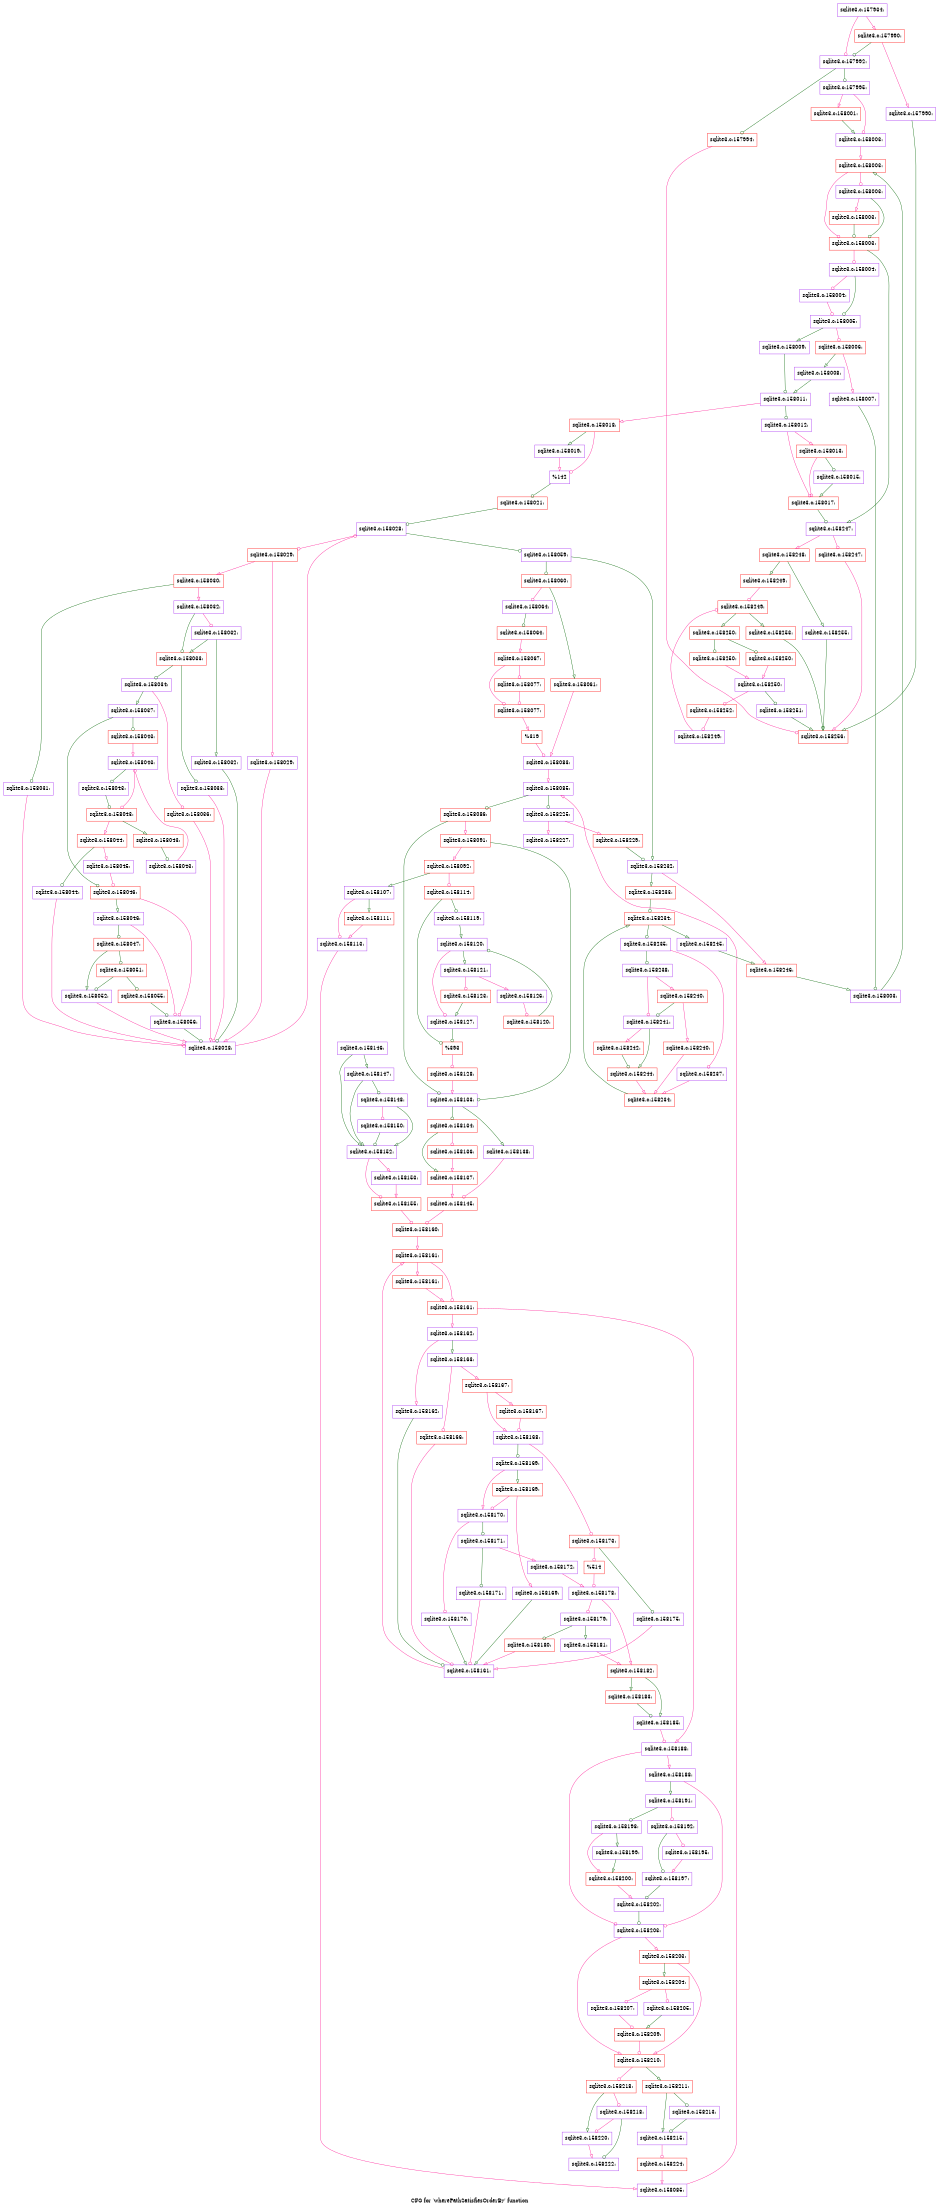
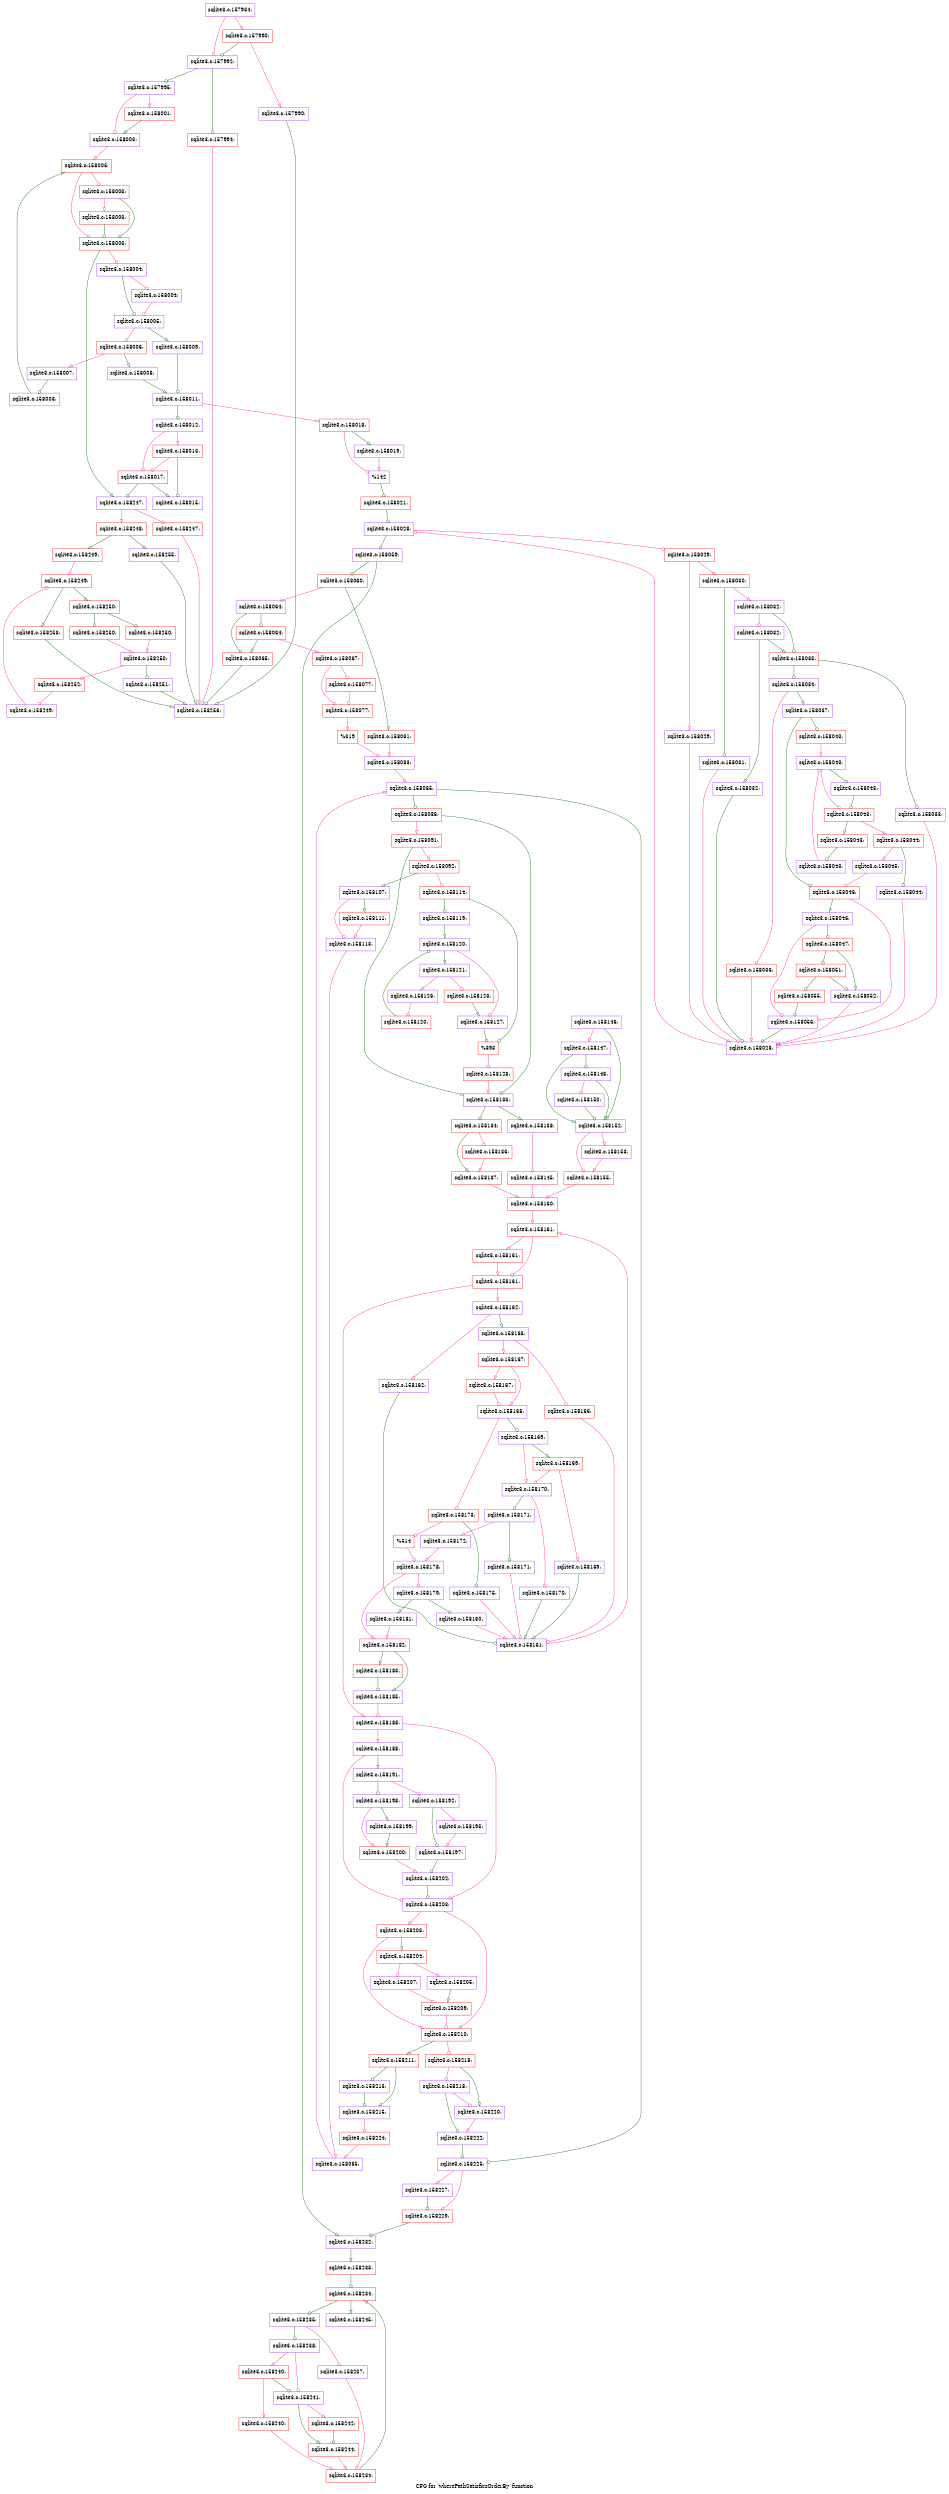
(827, 489) -> (159, 489)
none -> (247, 659)
(823, 737) -> (199, 711)
(772, 970) -> none
(365, 1060) -> (592, 1034)
(452, 1189) -> (503, 1190)
(529, 1645) -> (461, 1619)
(666, 1994) -> (425, 1969)
none -> (462, 2150)
none -> (427, 2202)
